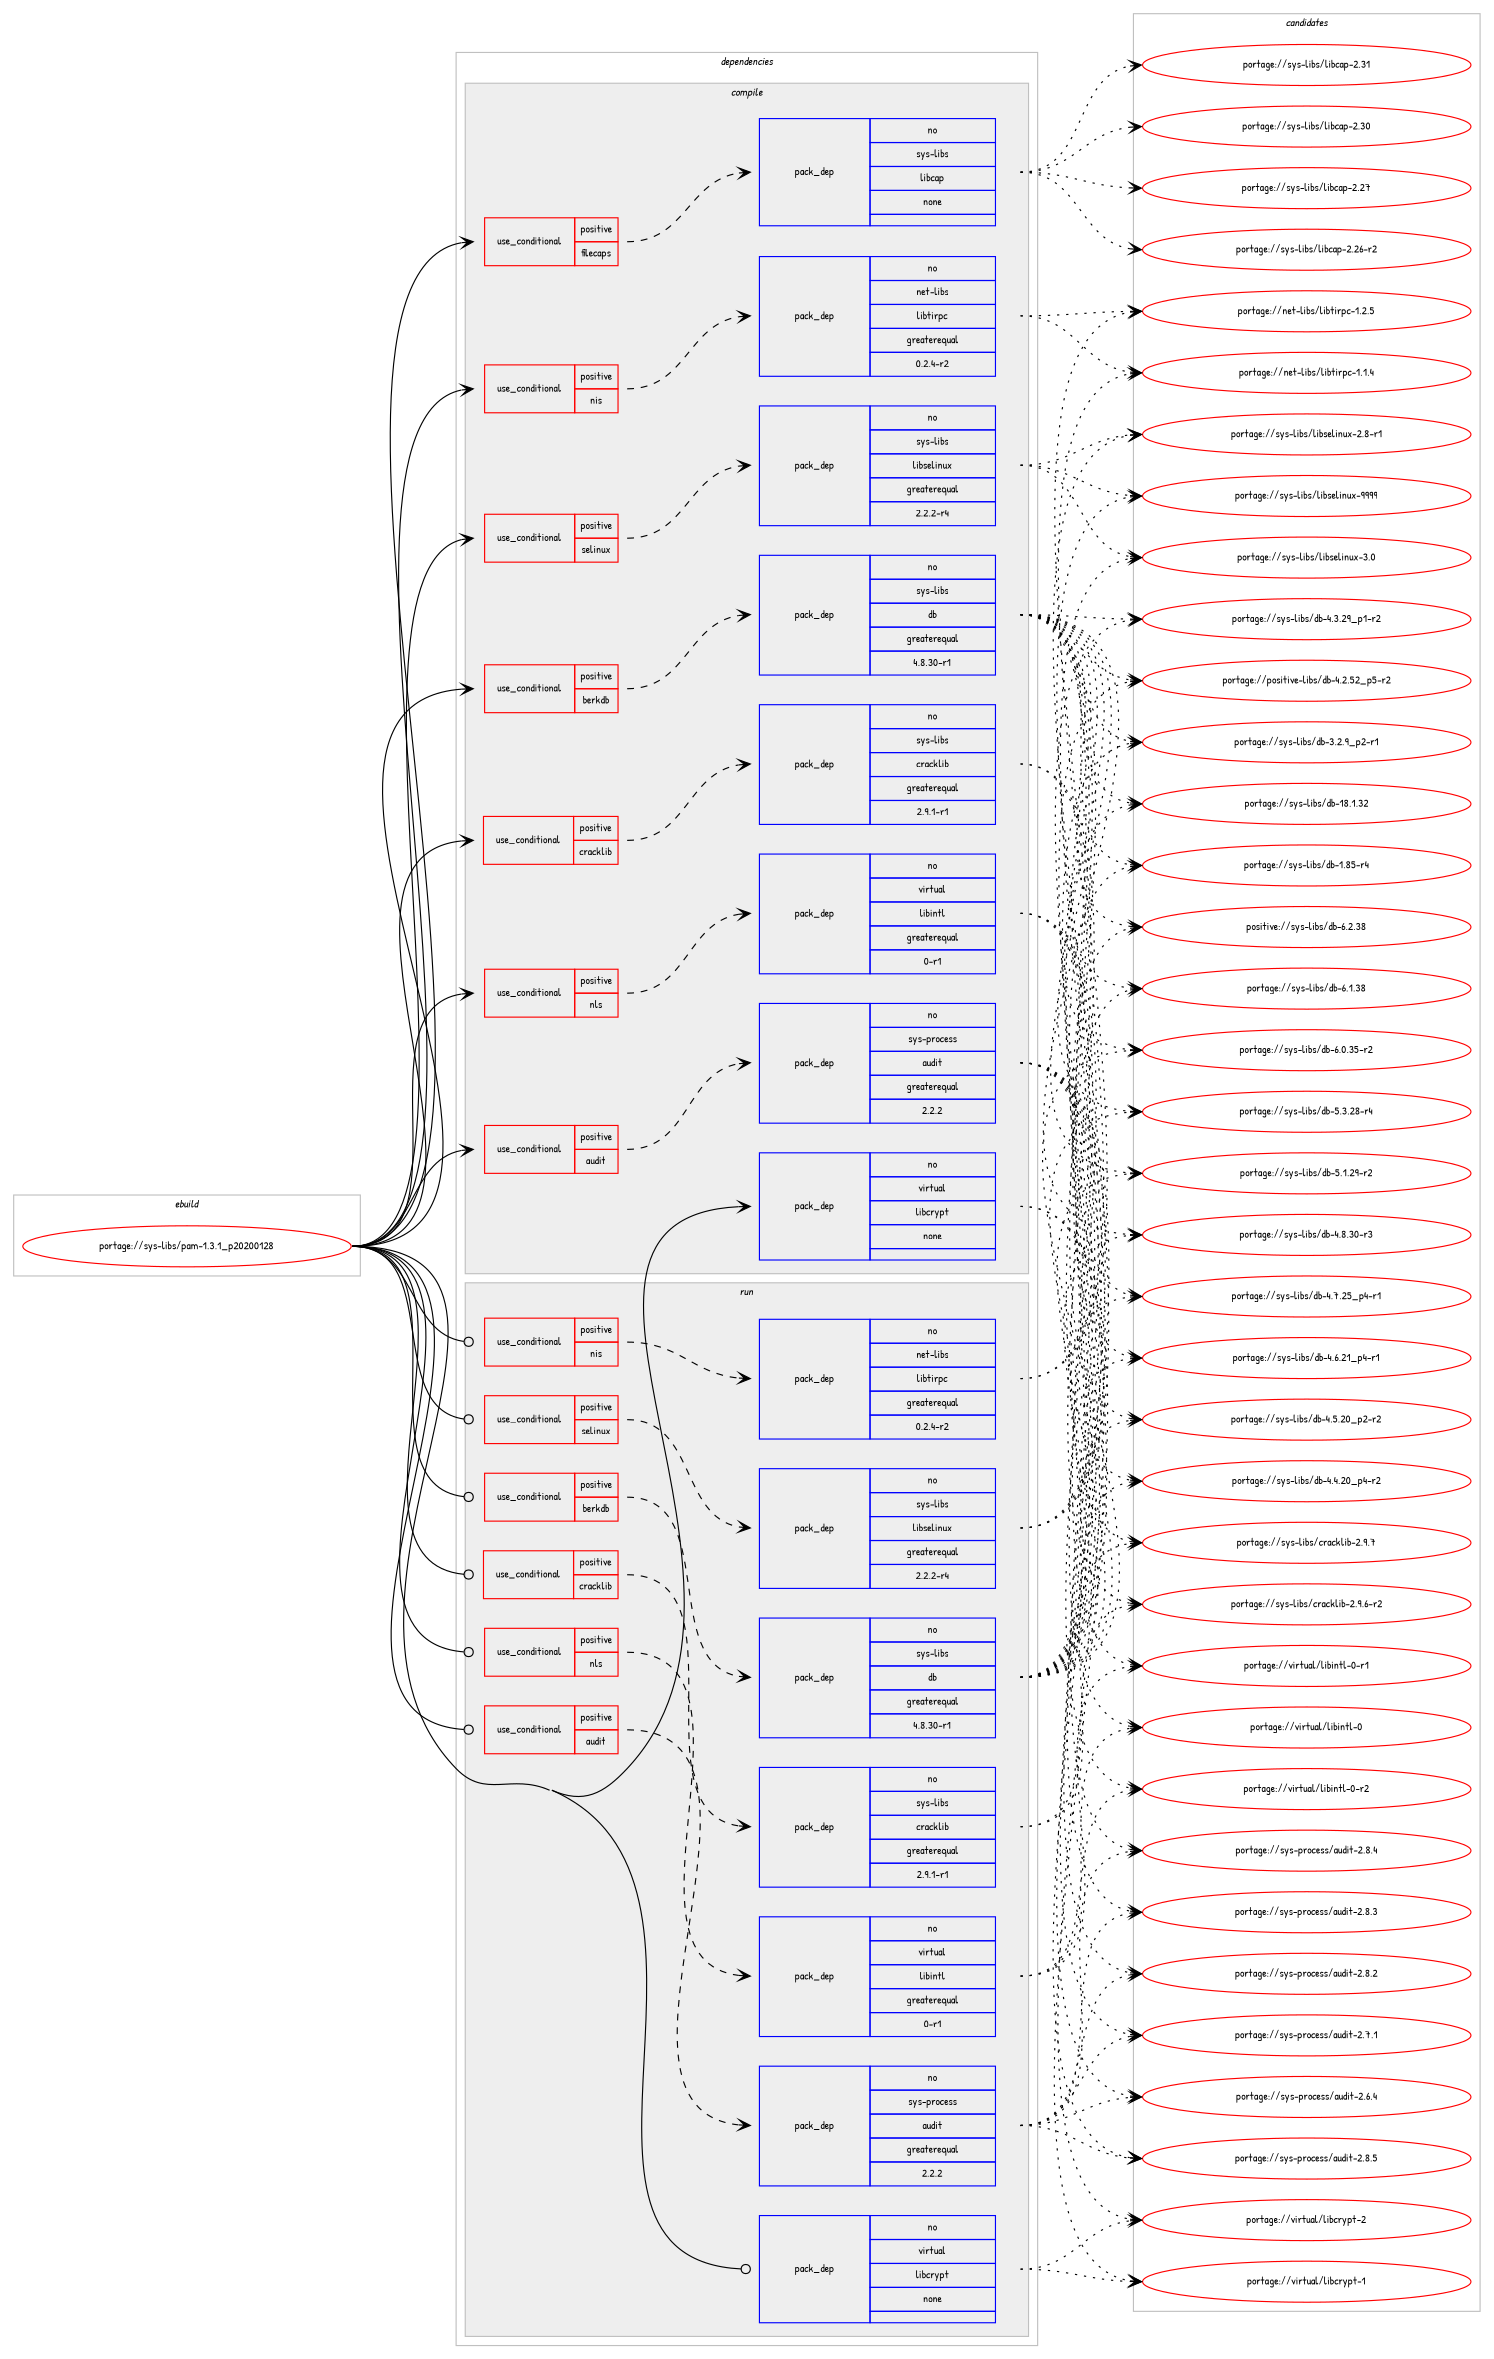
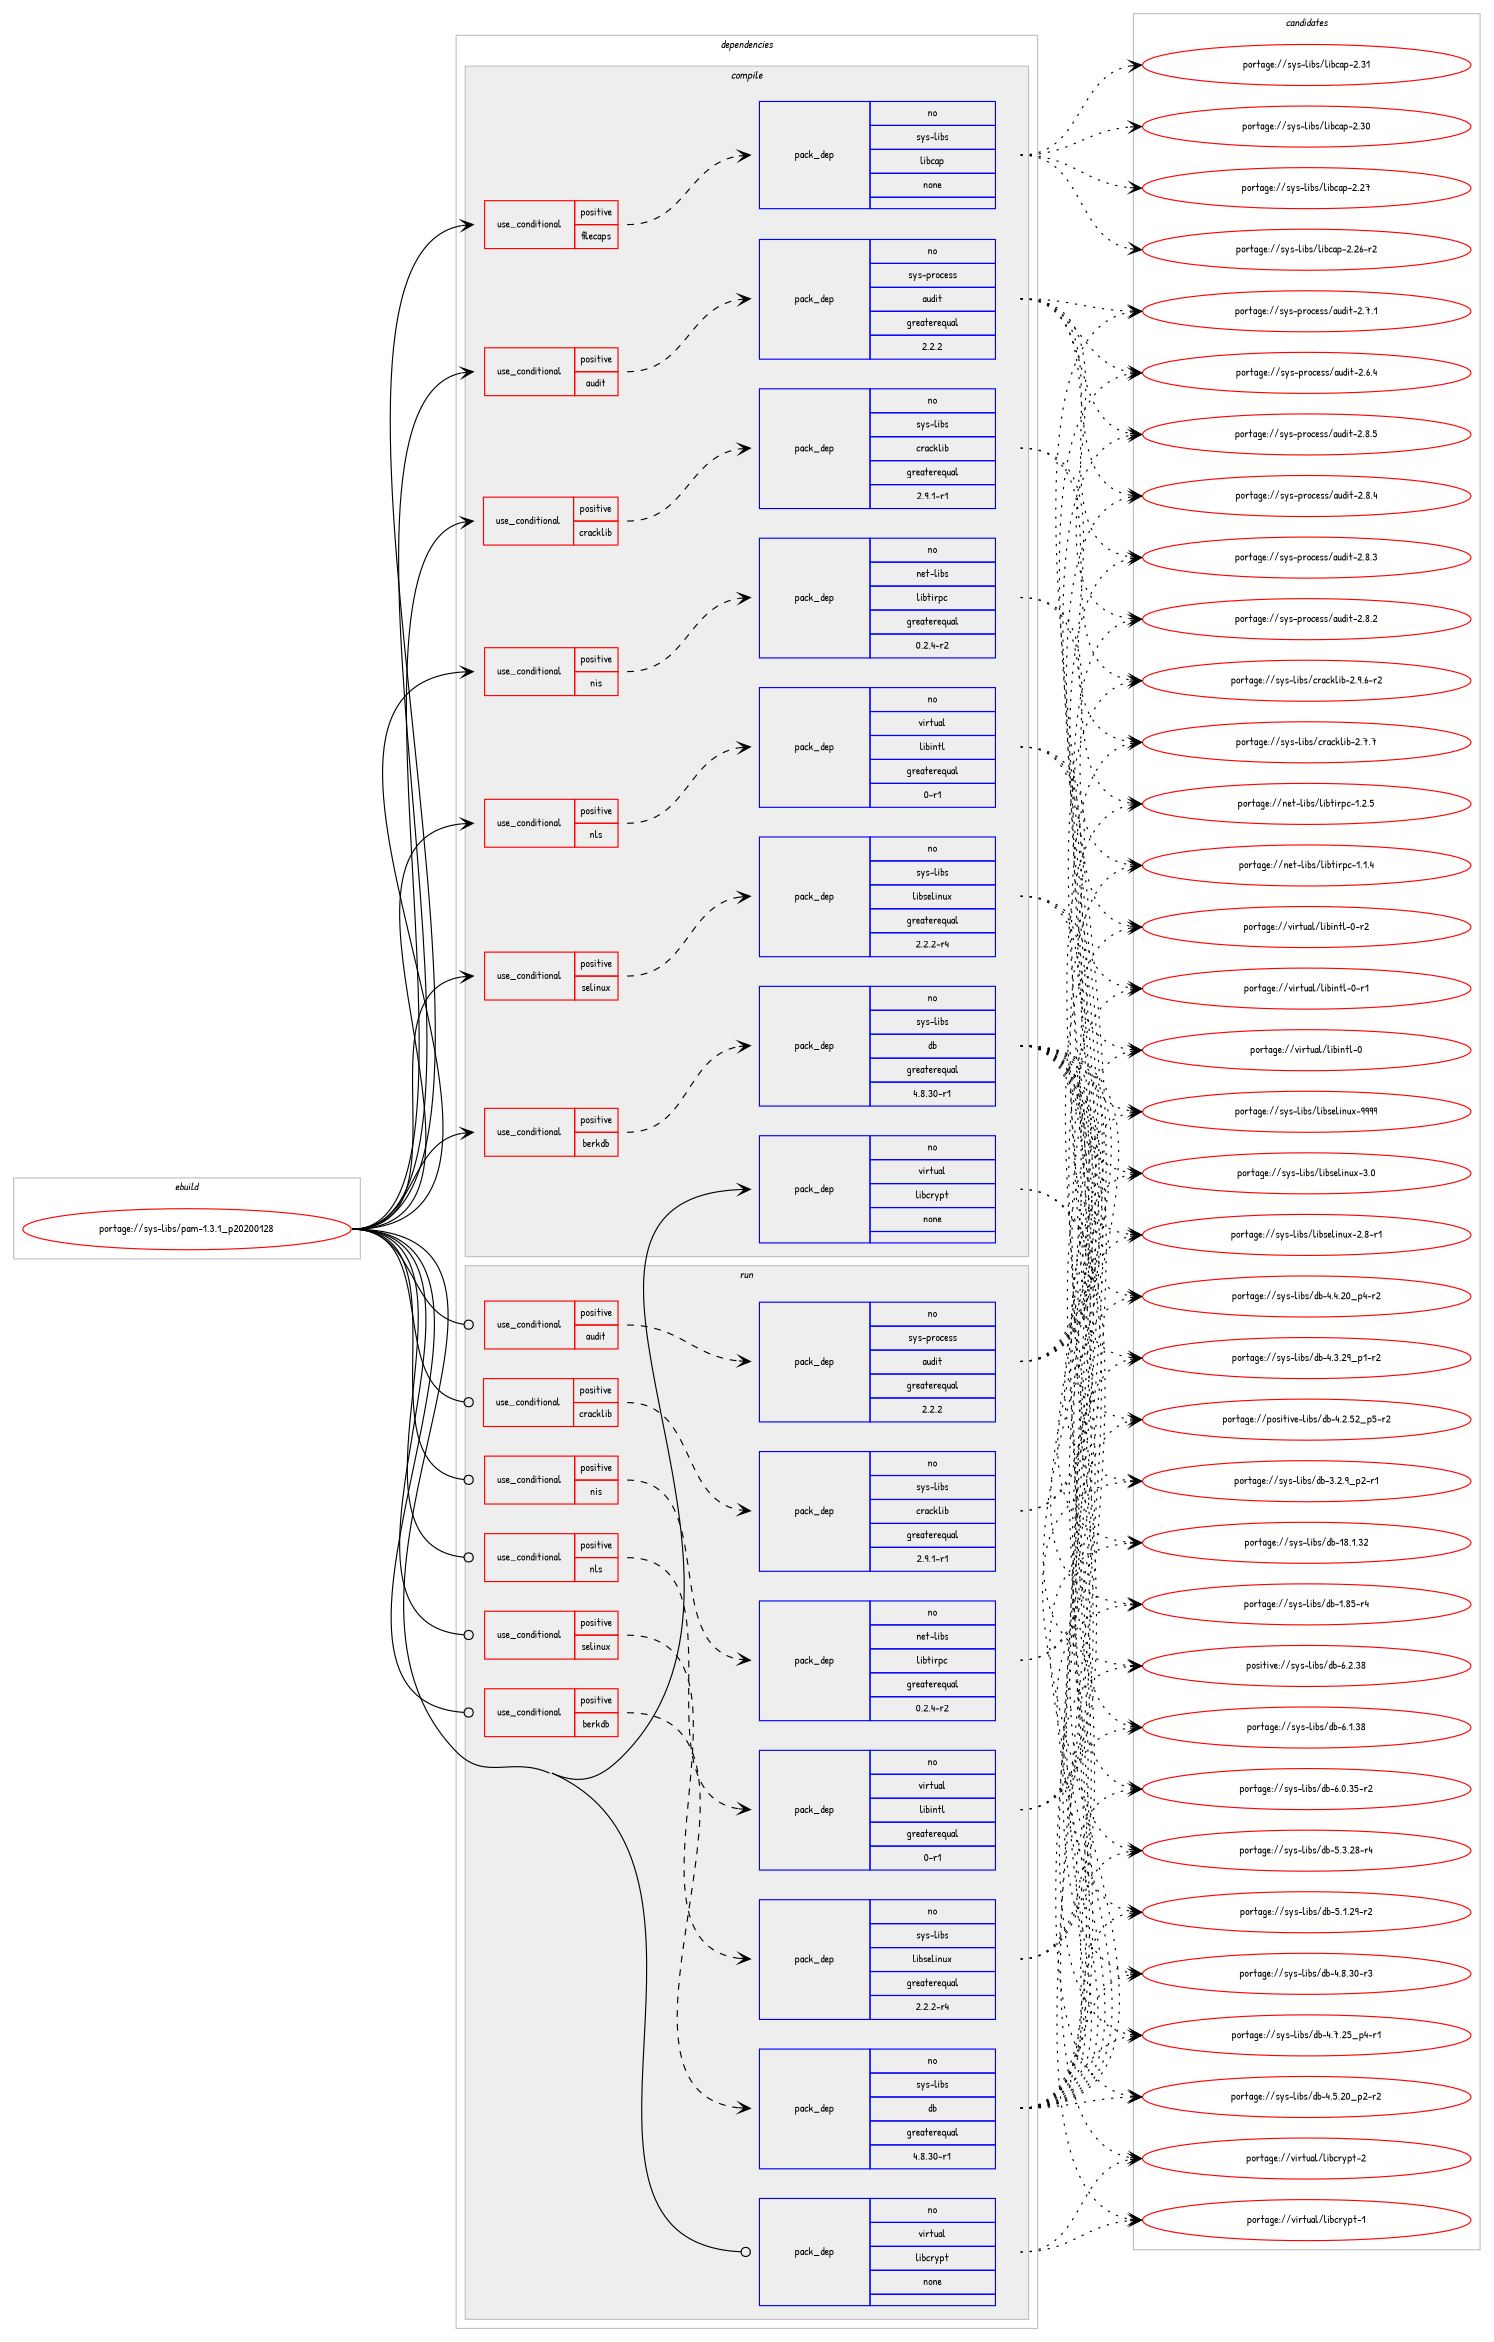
(1307, 1358) -> none
(1307, 1543) -> (1307, 742)
